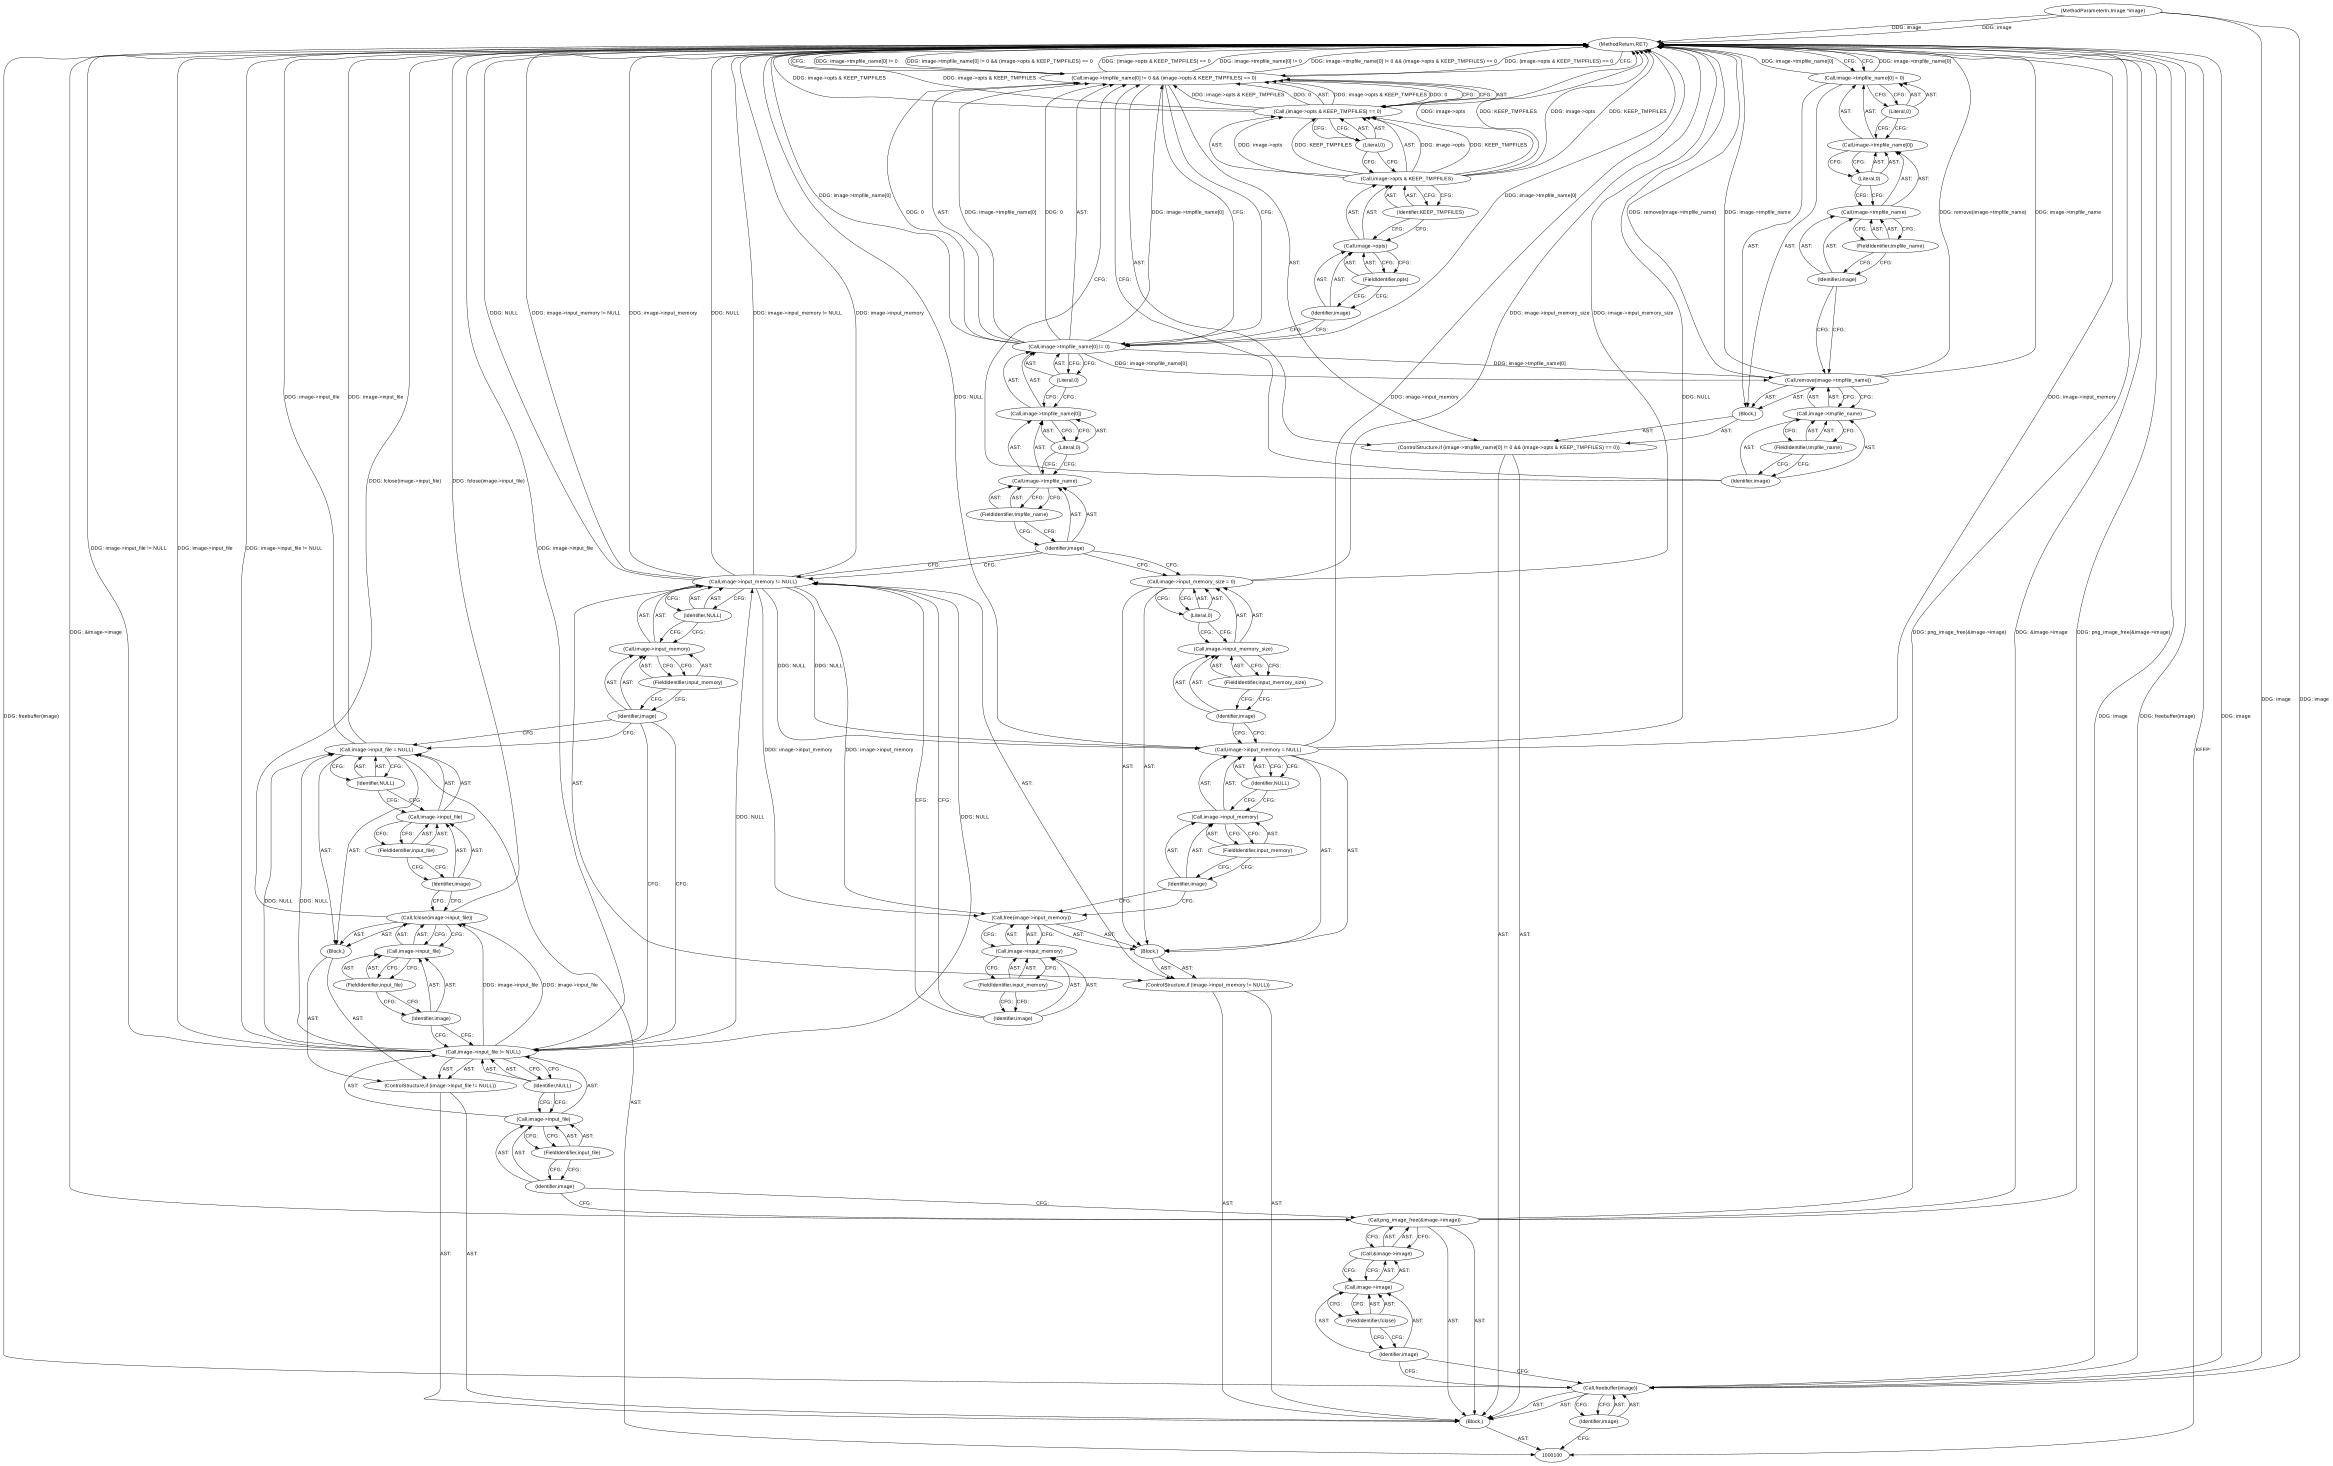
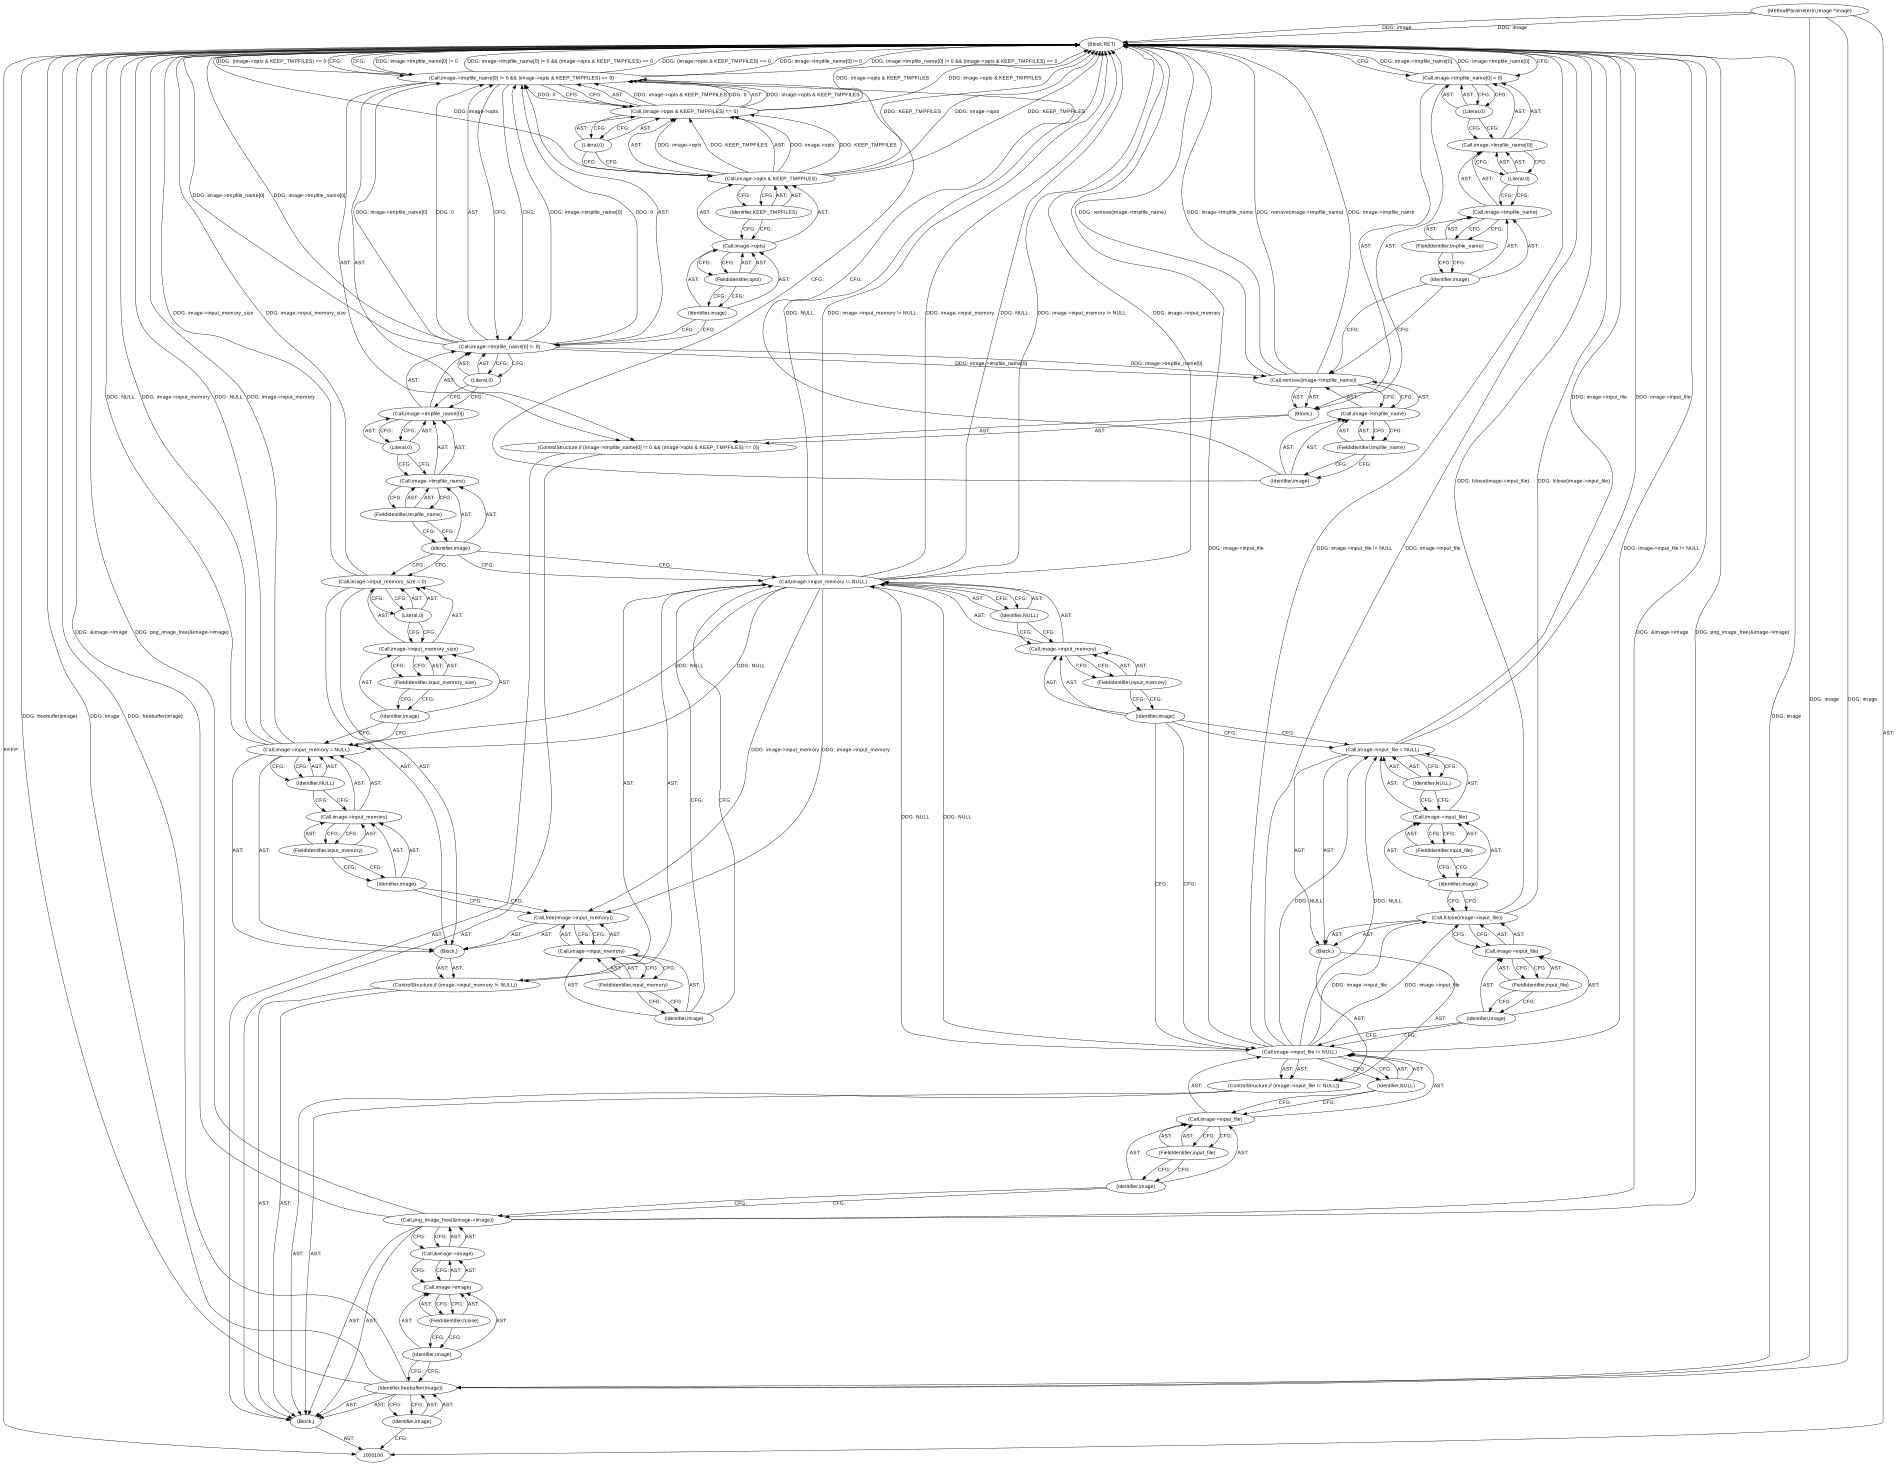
(1624, 44) -> (1102, 44)
(1610, 1388) -> (410, 1388)
(691, 1433) -> (1850, 1426)
